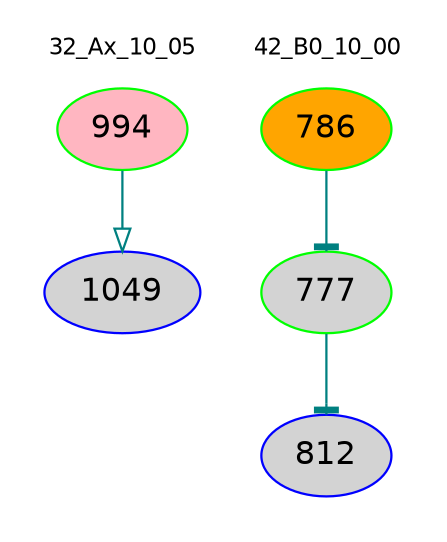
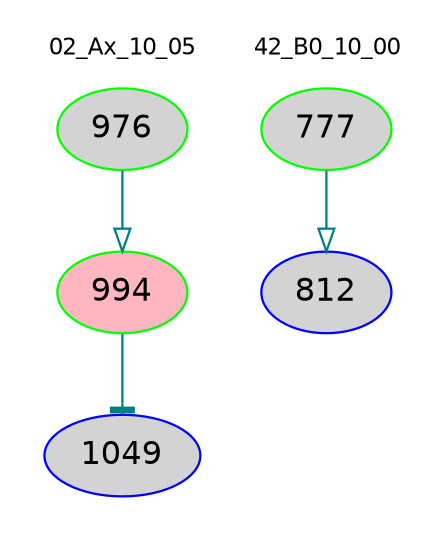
(122, 49) -> (122, 49)
none -> (122, 129)
(326, 129) -> none
(122, 200) -> (122, 369)
(326, 369) -> (326, 200)
